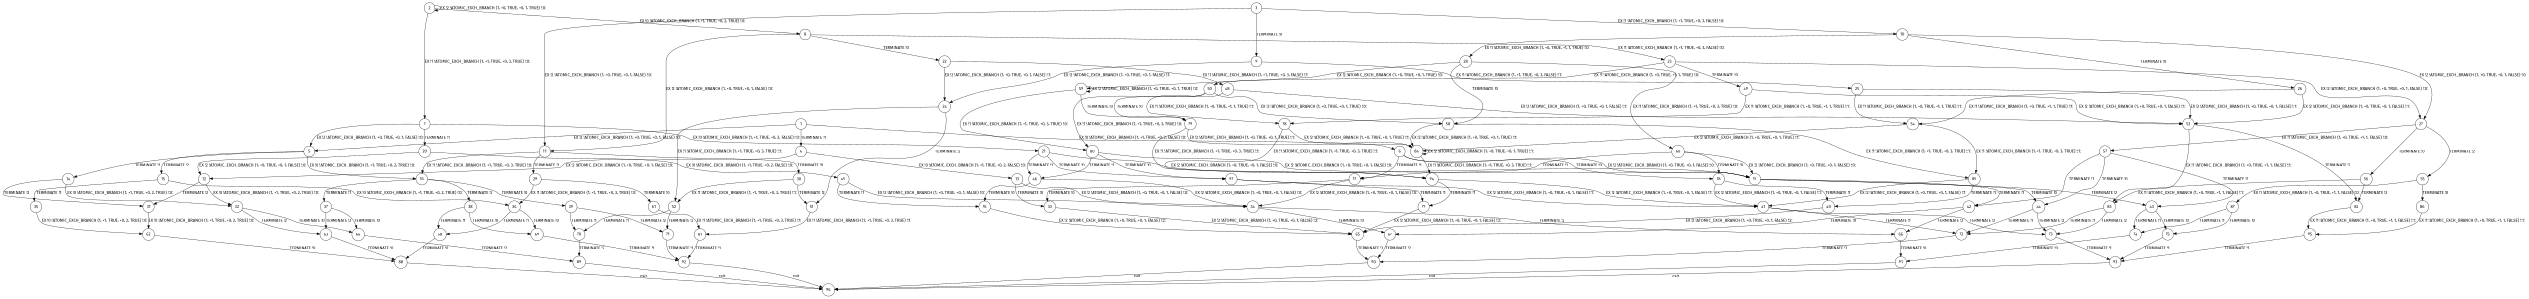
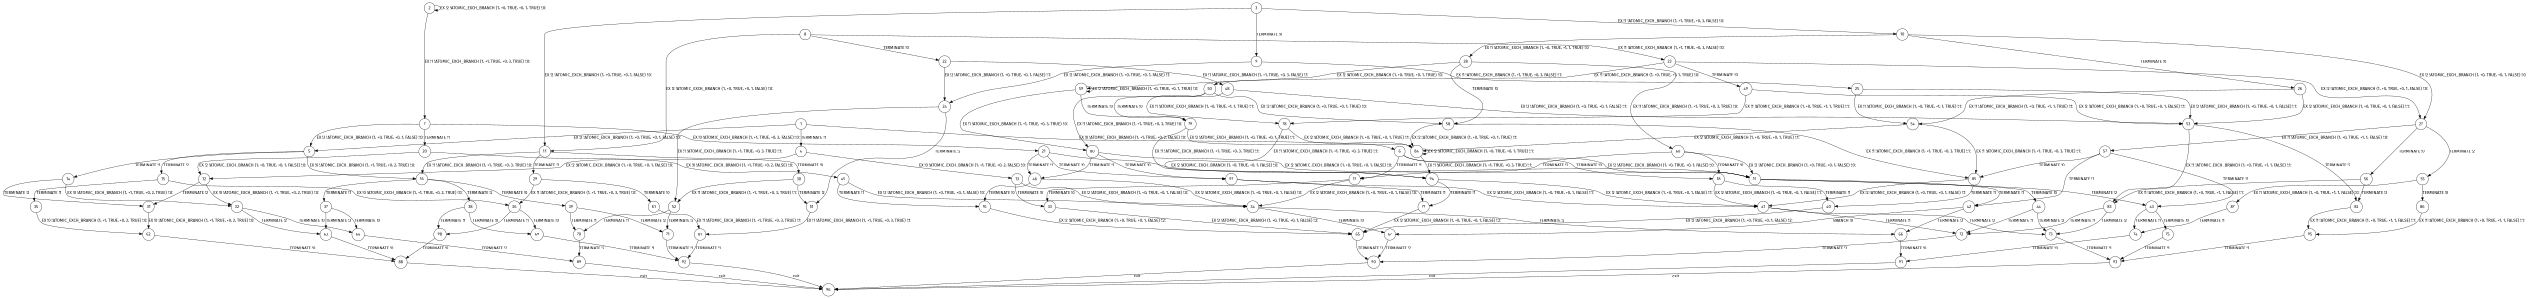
(616, 21) -> none
(2086, 189) -> (2041, 163)
(1843, 221) -> (1843, 221)
(2208, 229) -> none
(440, 234) -> (440, 234)
